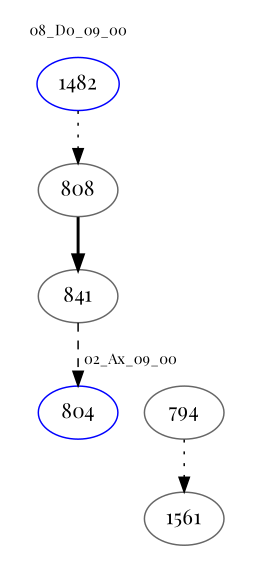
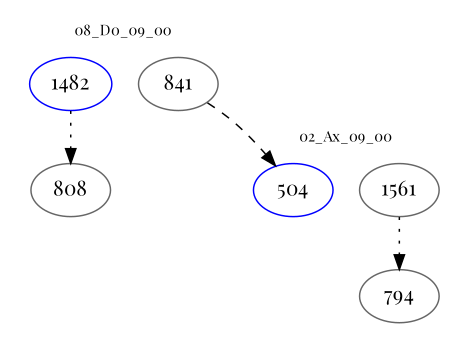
(78, 236) -> none
(78, 413) -> (293, 190)
(184, 458) -> (399, 236)
